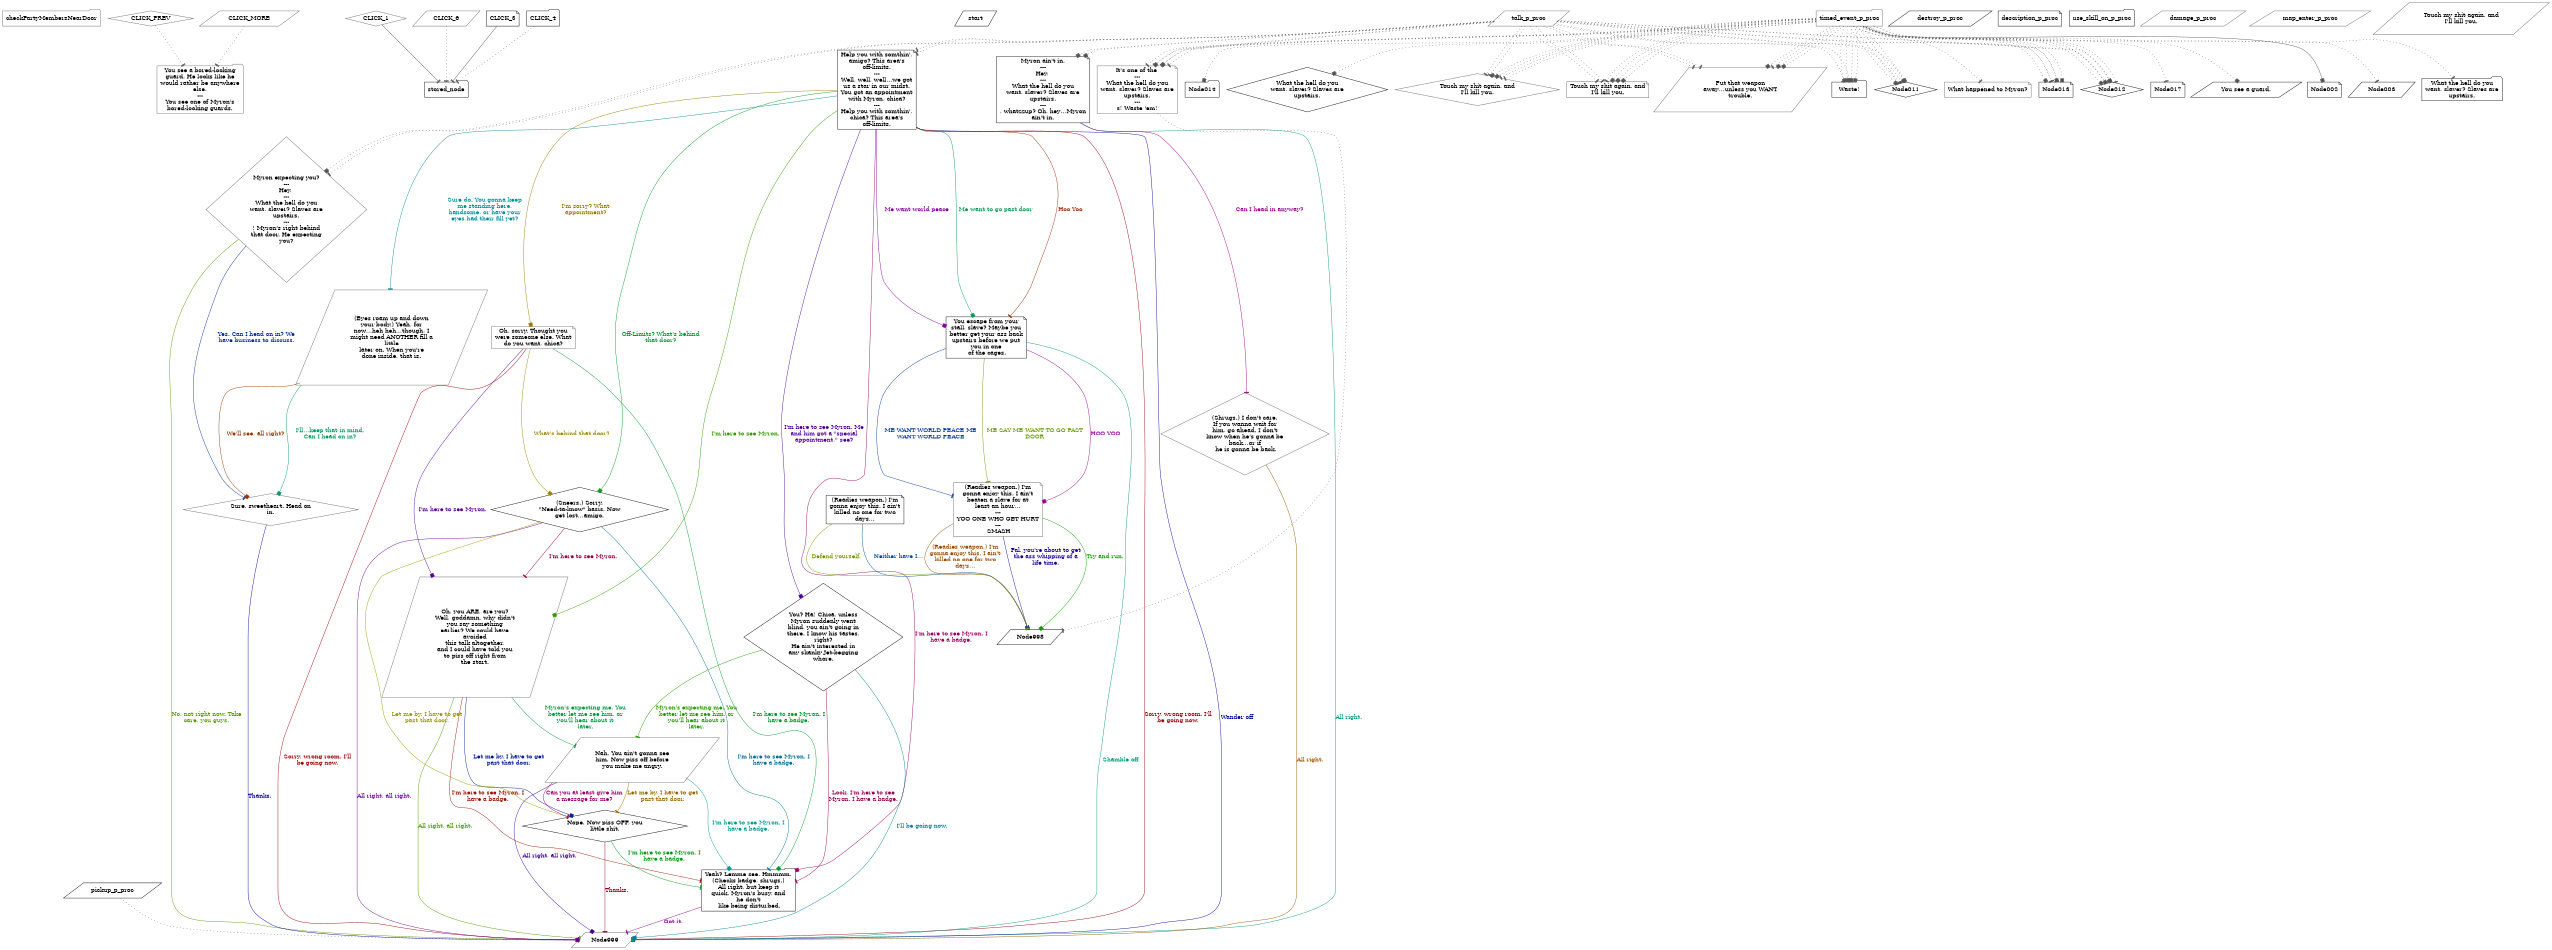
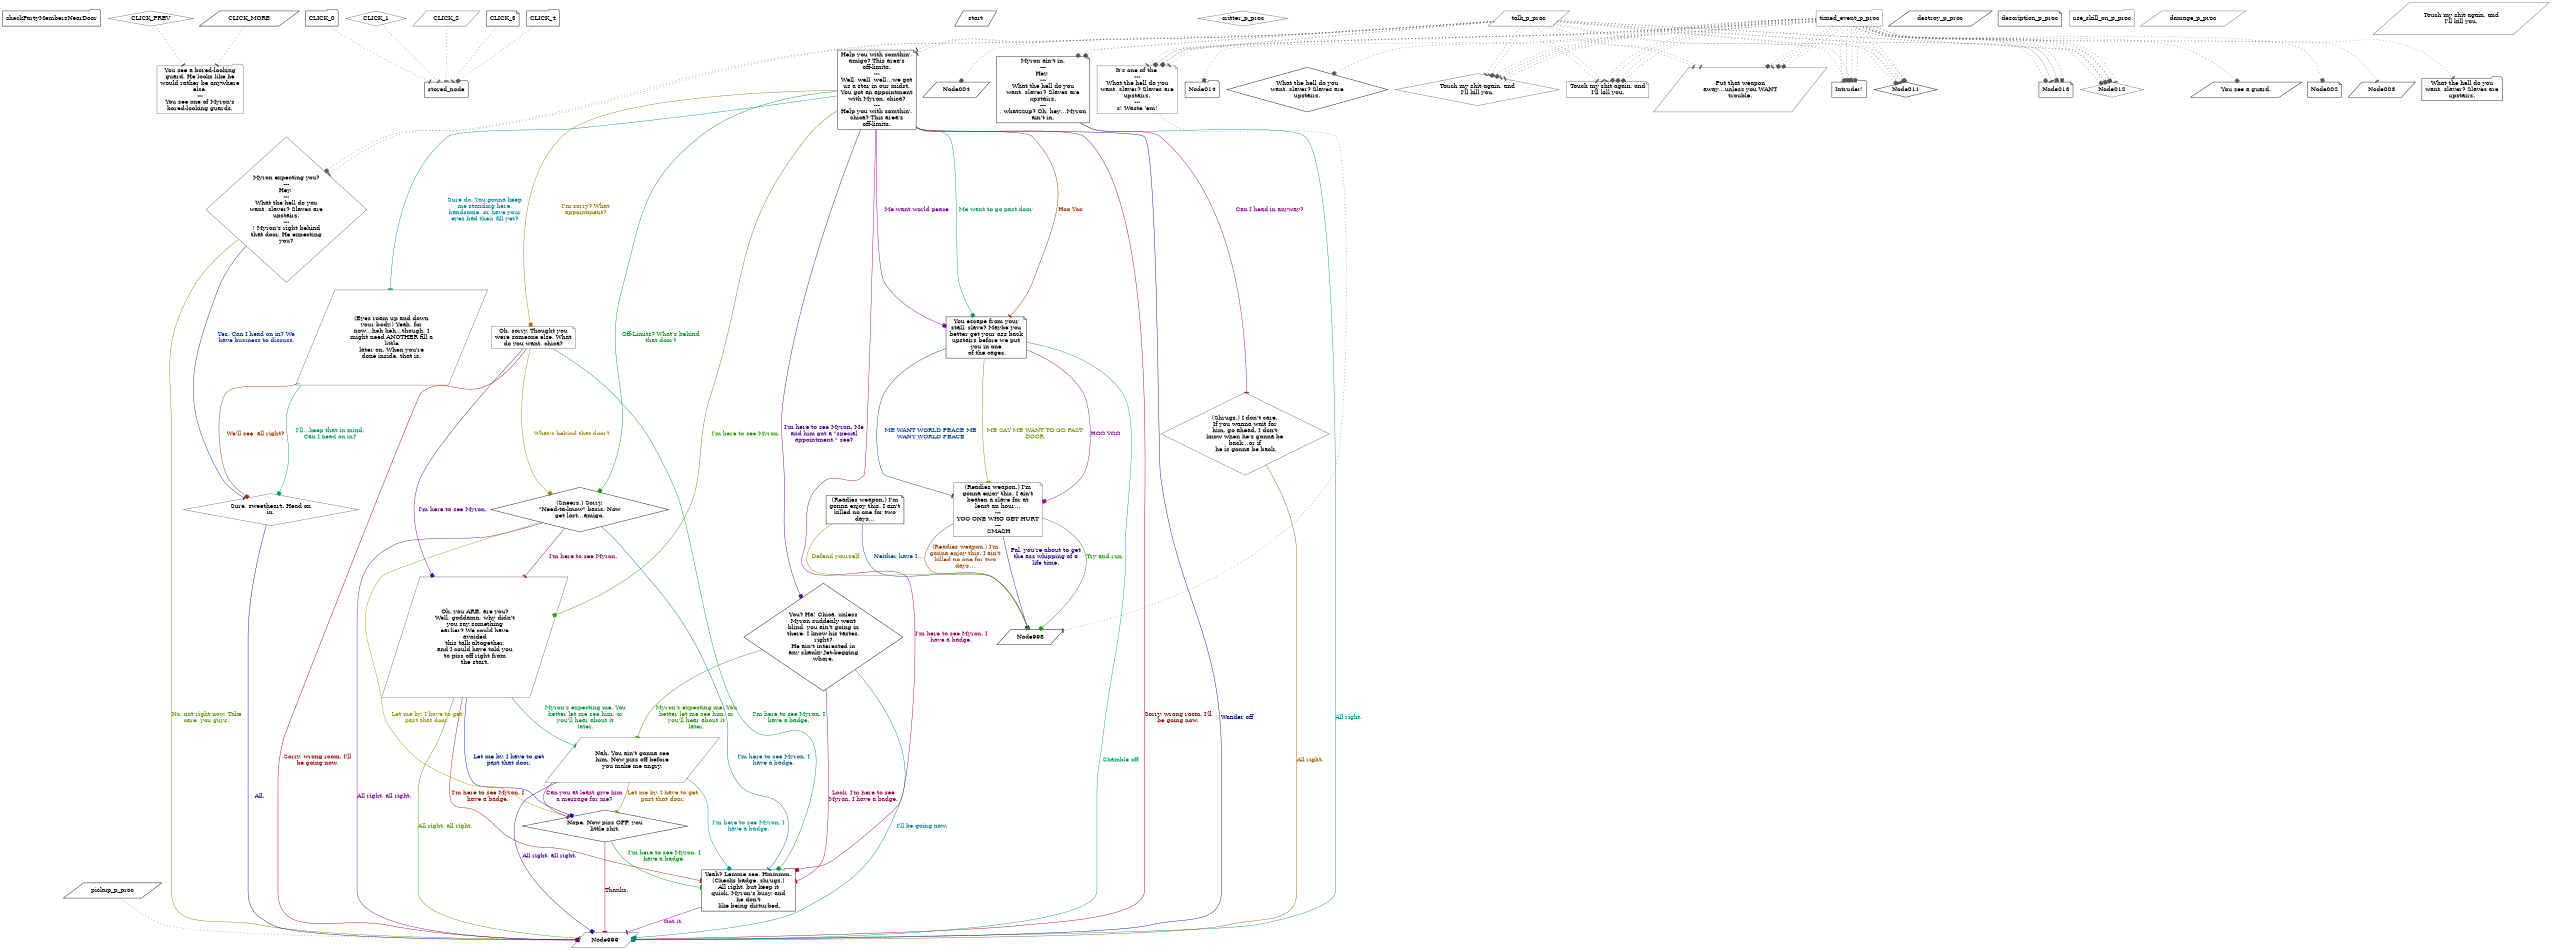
(52, 19) -> (52, 19)
(249, 19) -> (249, 19)
none -> (322, 19)
(446, 19) -> (446, 19)
none -> (1243, 19)
(2102, 19) -> (2102, 19)
(2310, 19) -> none
(2100, 37) -> (2100, 37)
(410, 53) -> (410, 53)
(475, 53) -> (475, 53)
(497, 53) -> (497, 53)
none -> (956, 90)
(1849, 90) -> (1849, 90)
(1988, 90) -> none
(2112, 90) -> (2112, 90)
(2168, 90) -> none
(260, 796) -> (260, 796)
